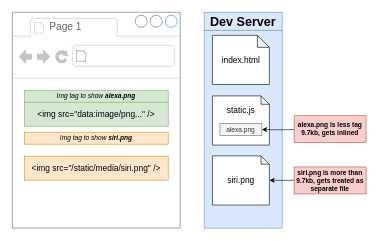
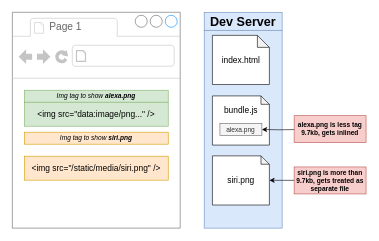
(241, 121) -> (241, 121)
